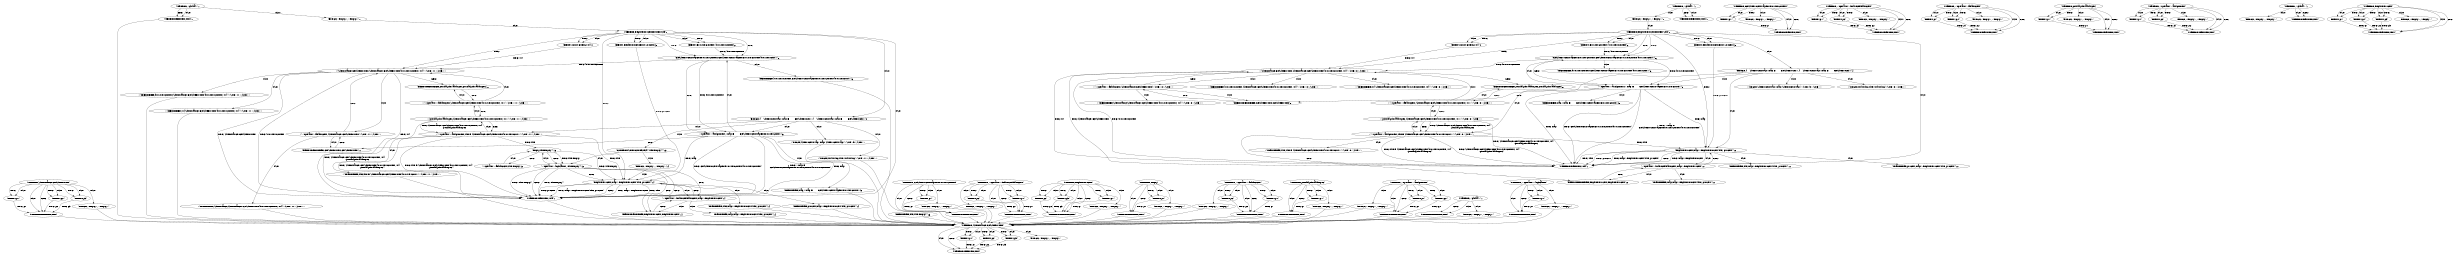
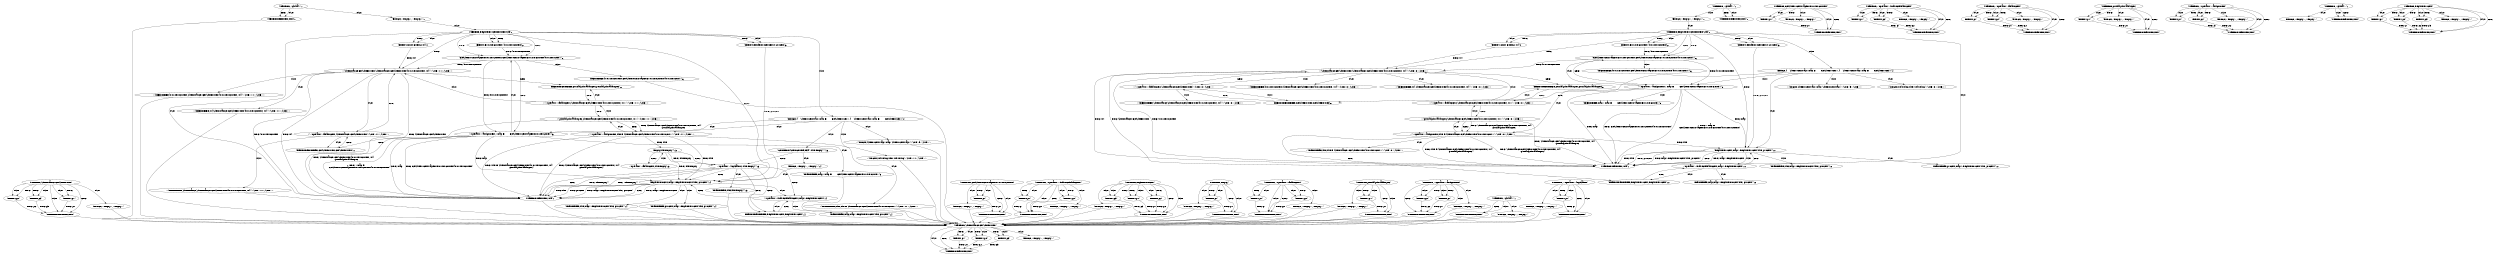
(601, 158) -> (783, 158)
(544, 161) -> (734, 177)
